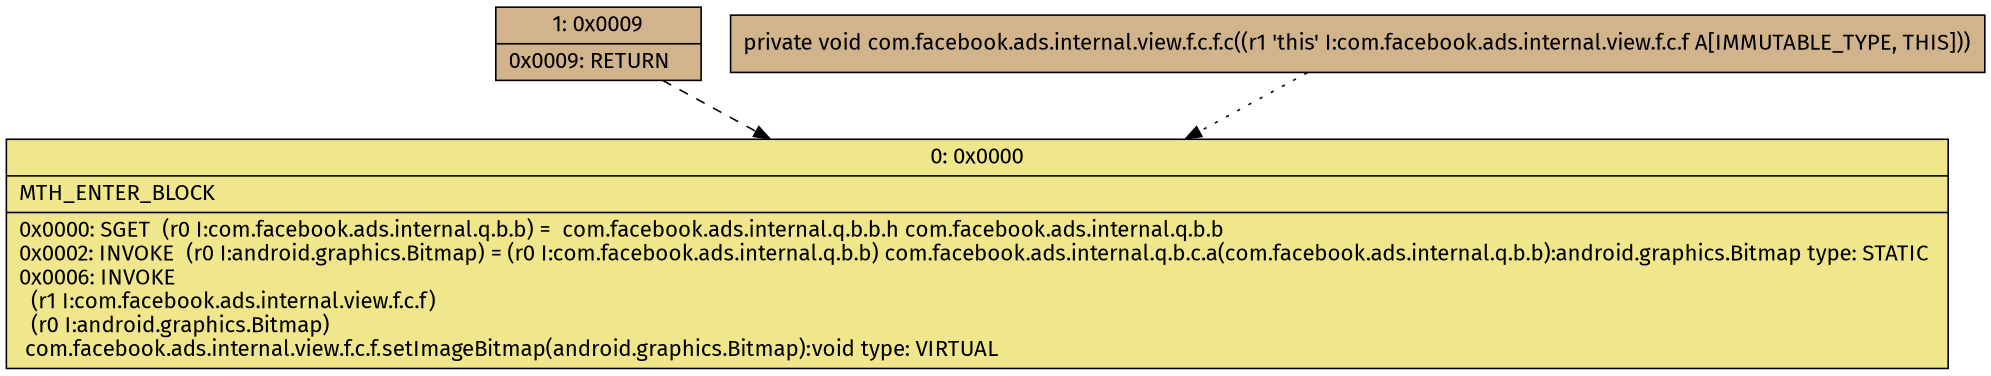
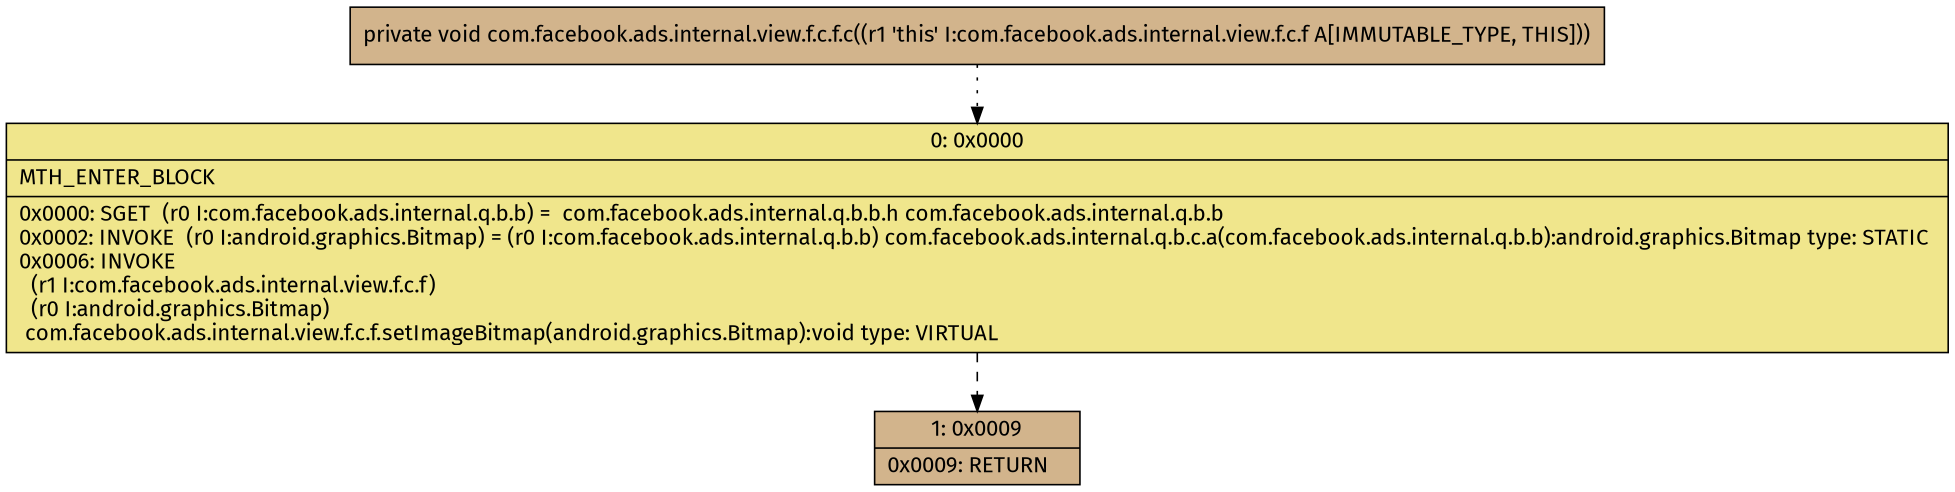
(709, 106) -> (977, 374)
